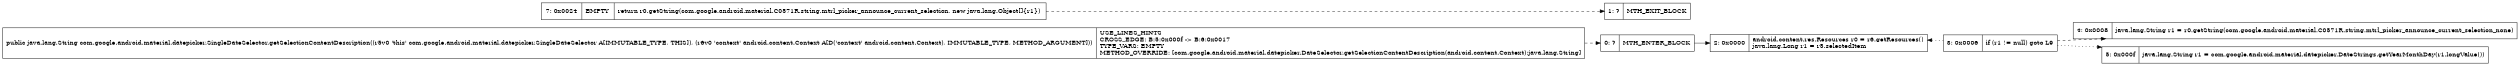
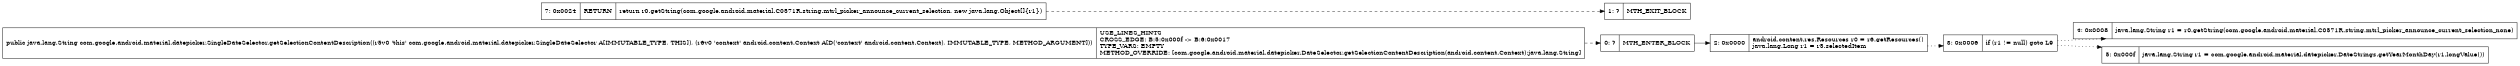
(597, 11) -> (598, 11)
(1938, 40) -> (1933, 46)
(2079, 40) -> (2079, 40)
